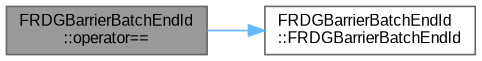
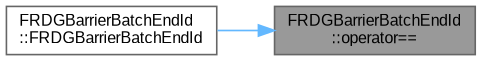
(228, 31) -> (238, 31)
